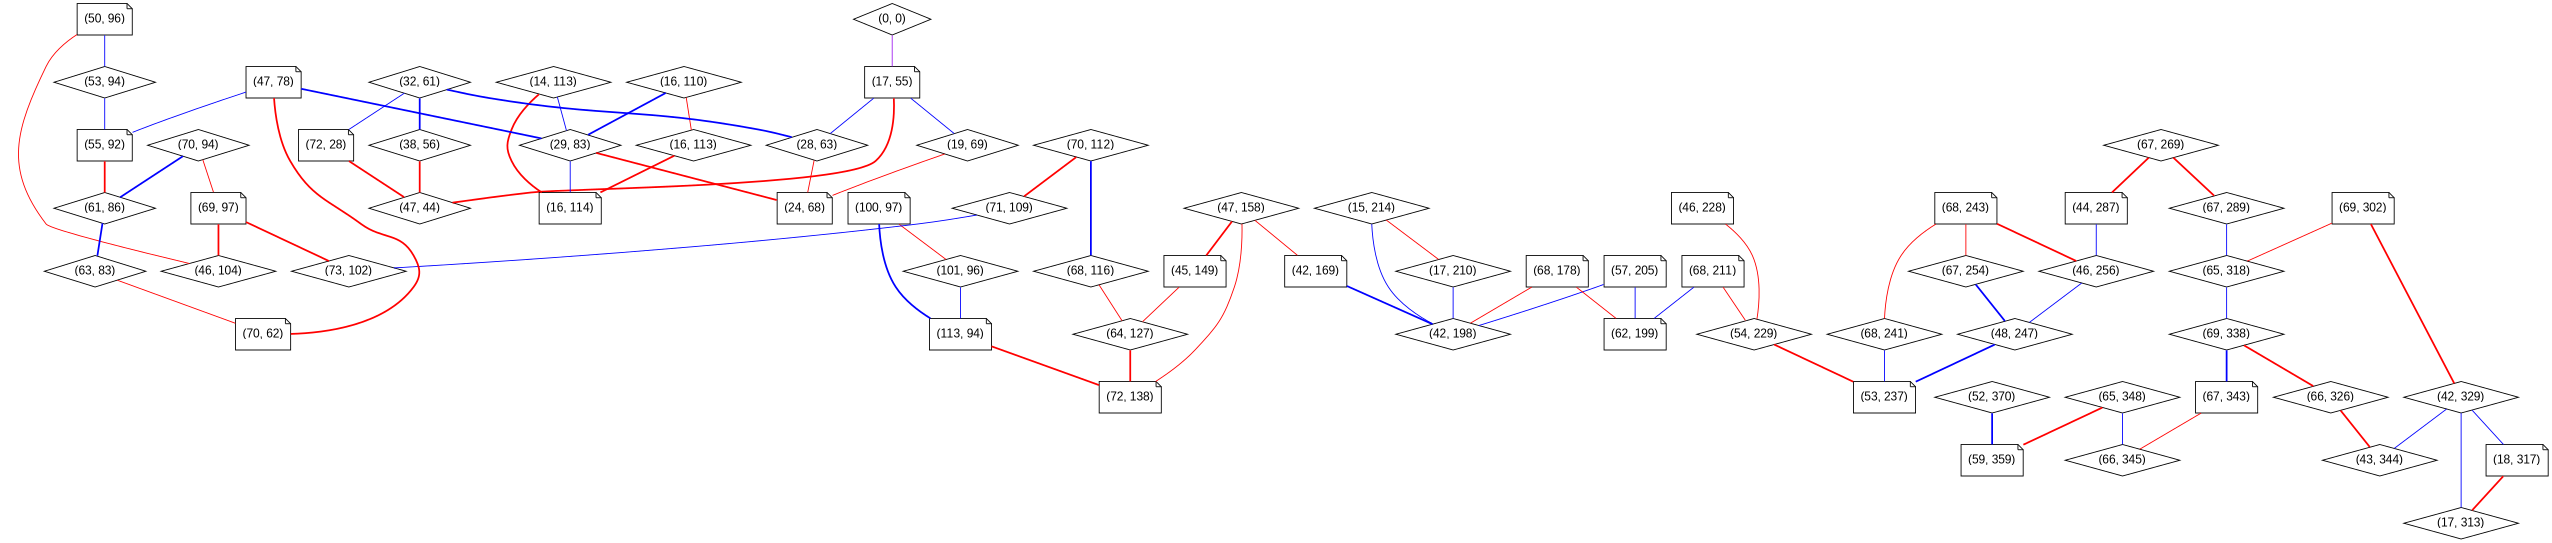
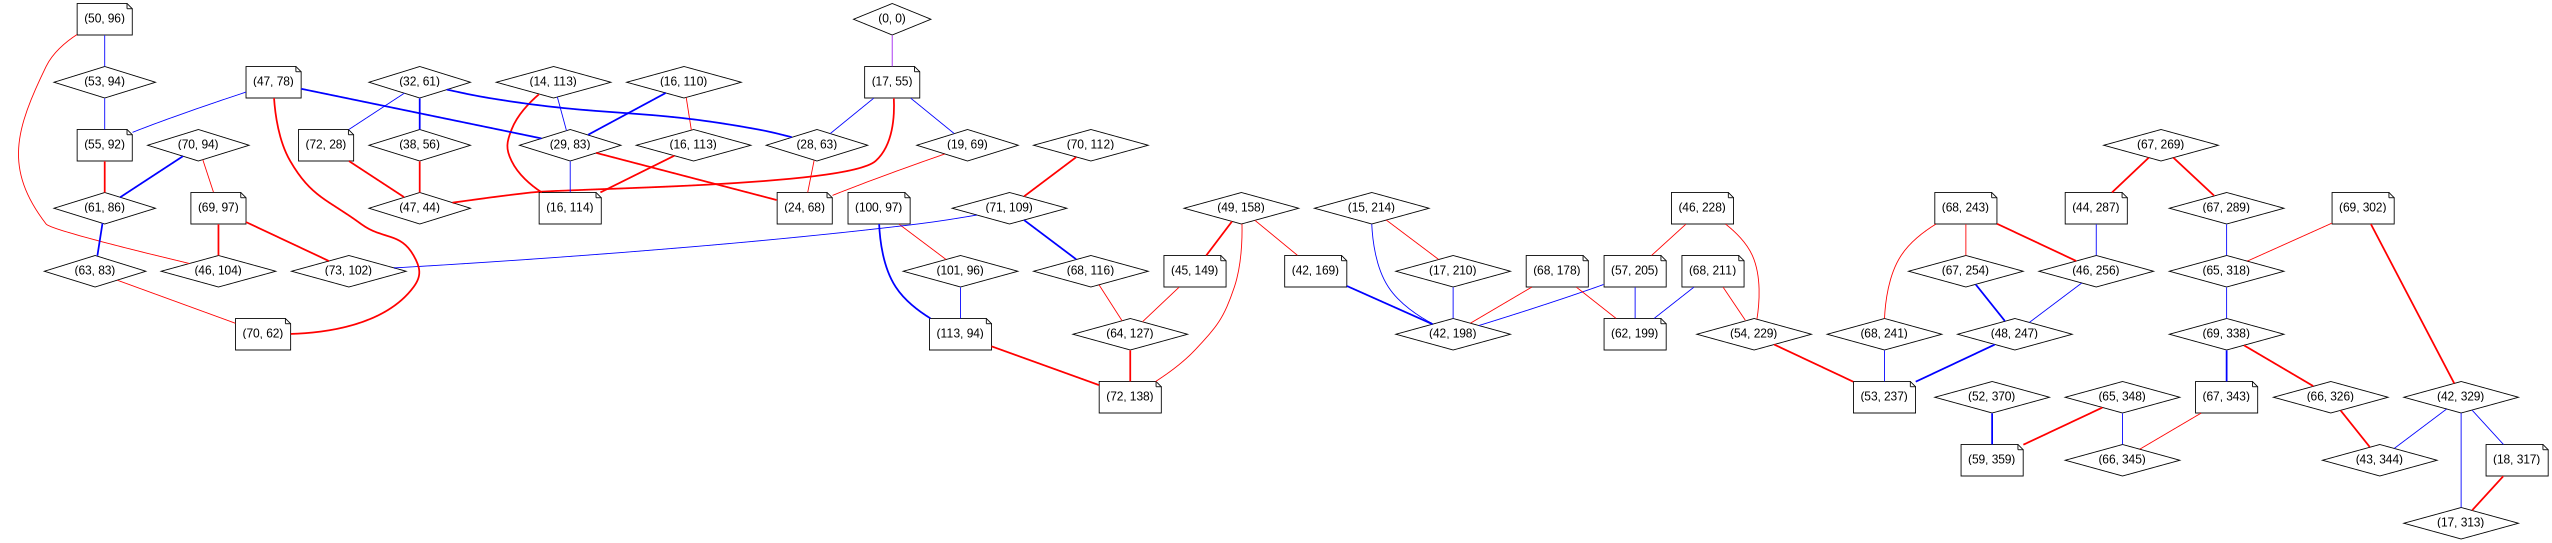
(1091, 208) -> (1050, 240)
(1241, 208) -> (1241, 208)
none -> (1669, 240)
